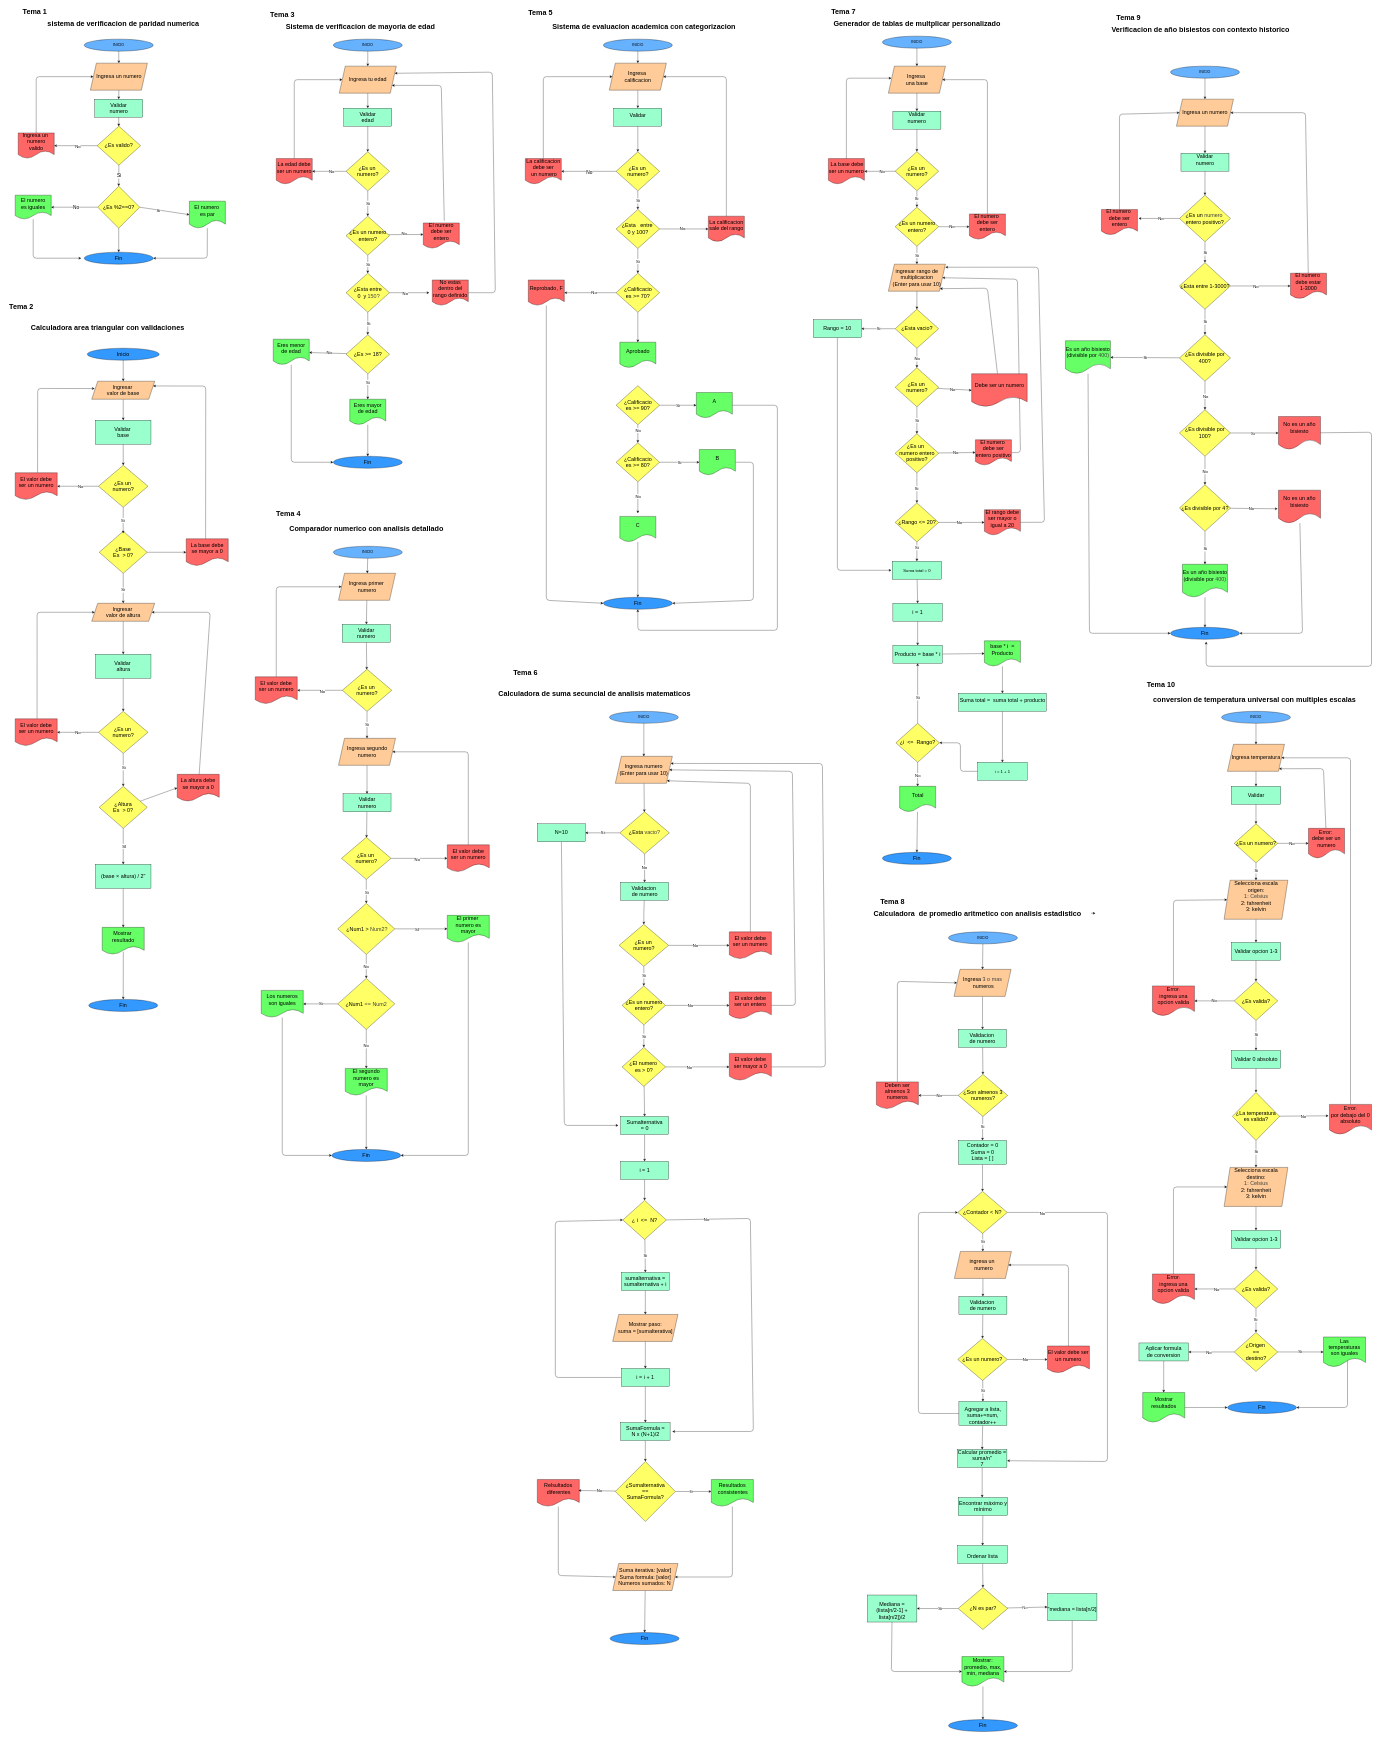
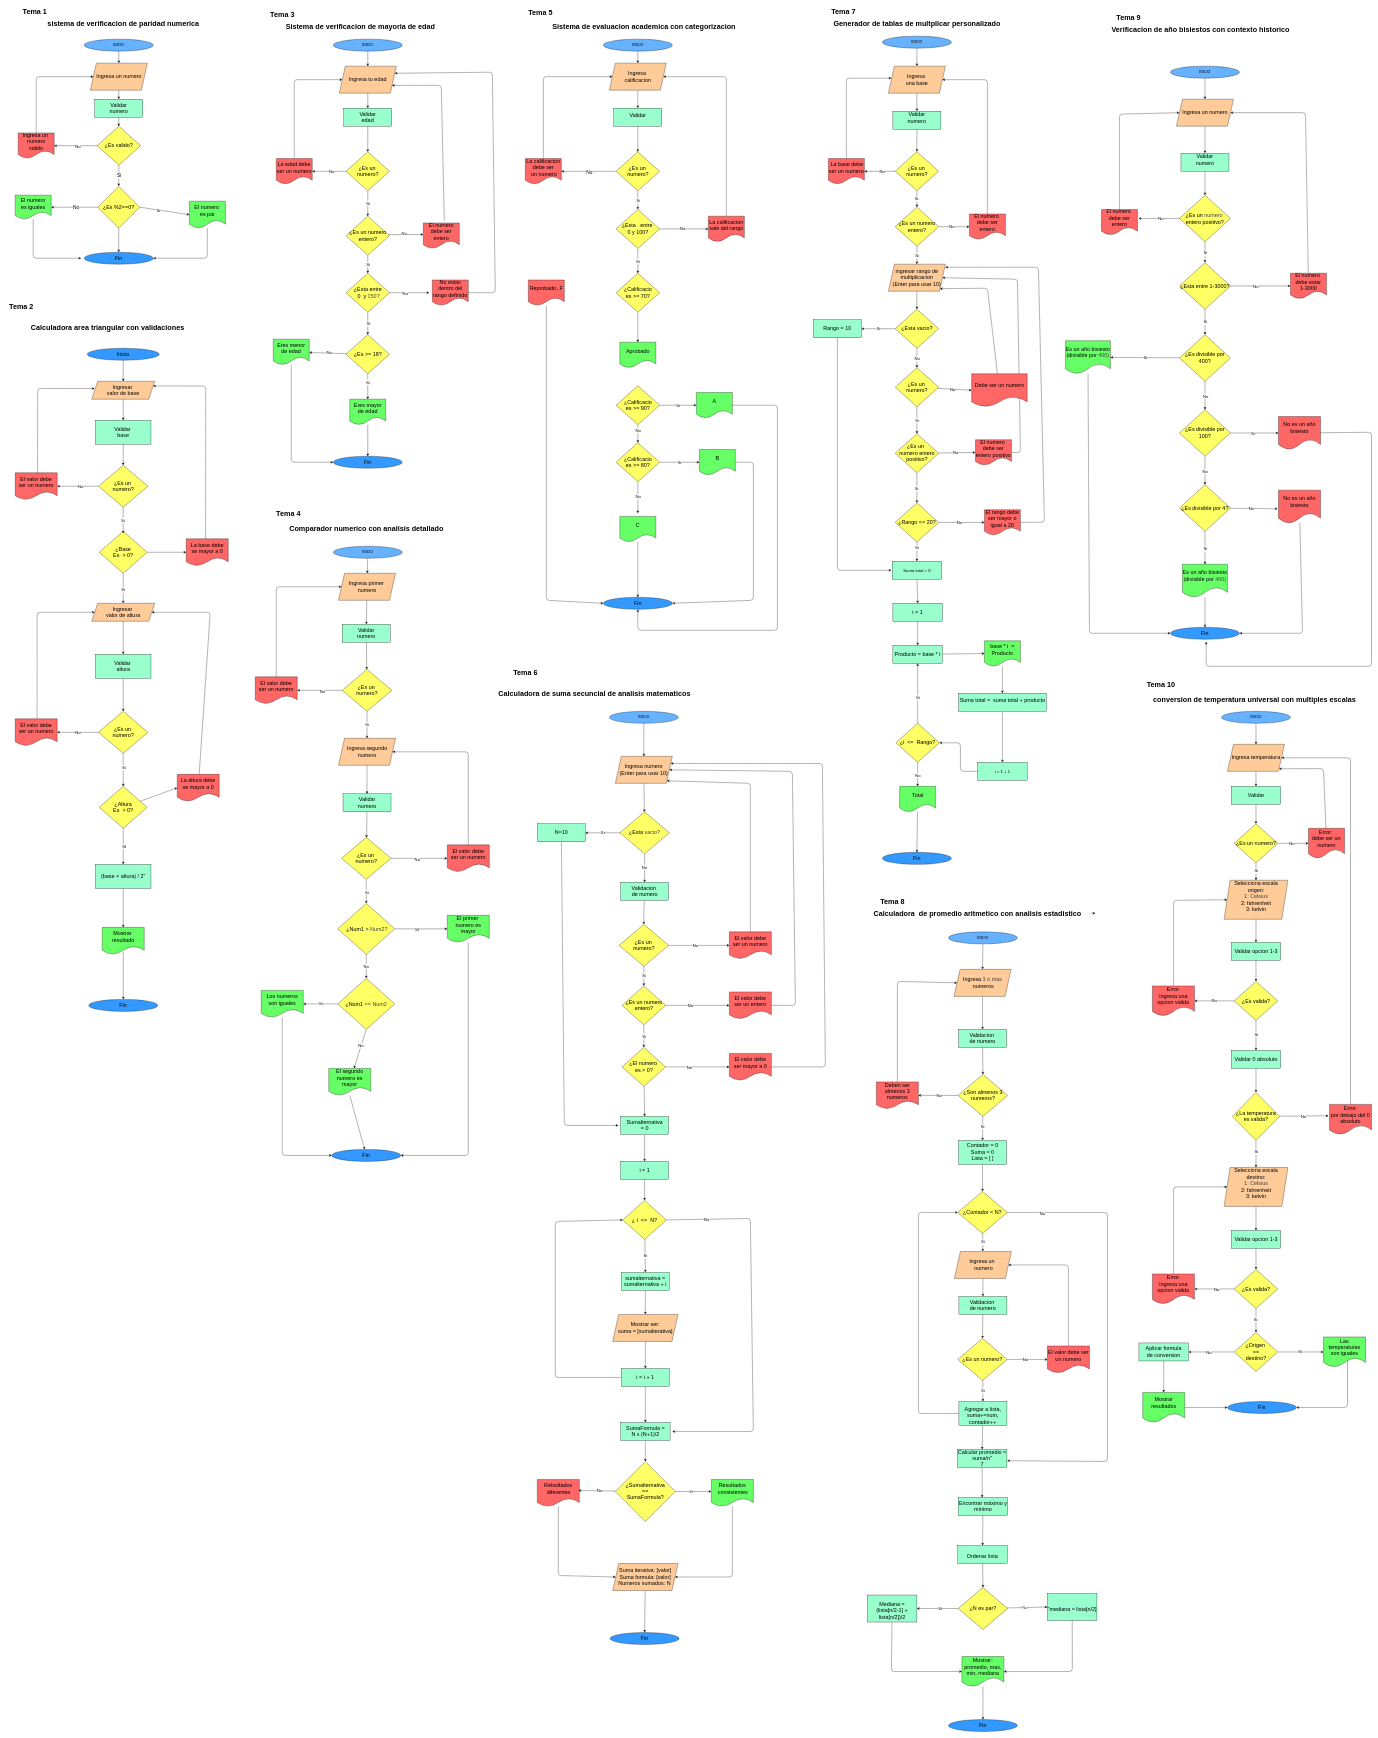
(594, 293) -> none
(366, 1082) -> (350, 1082)
(645, 1328) -> (645, 1328)
